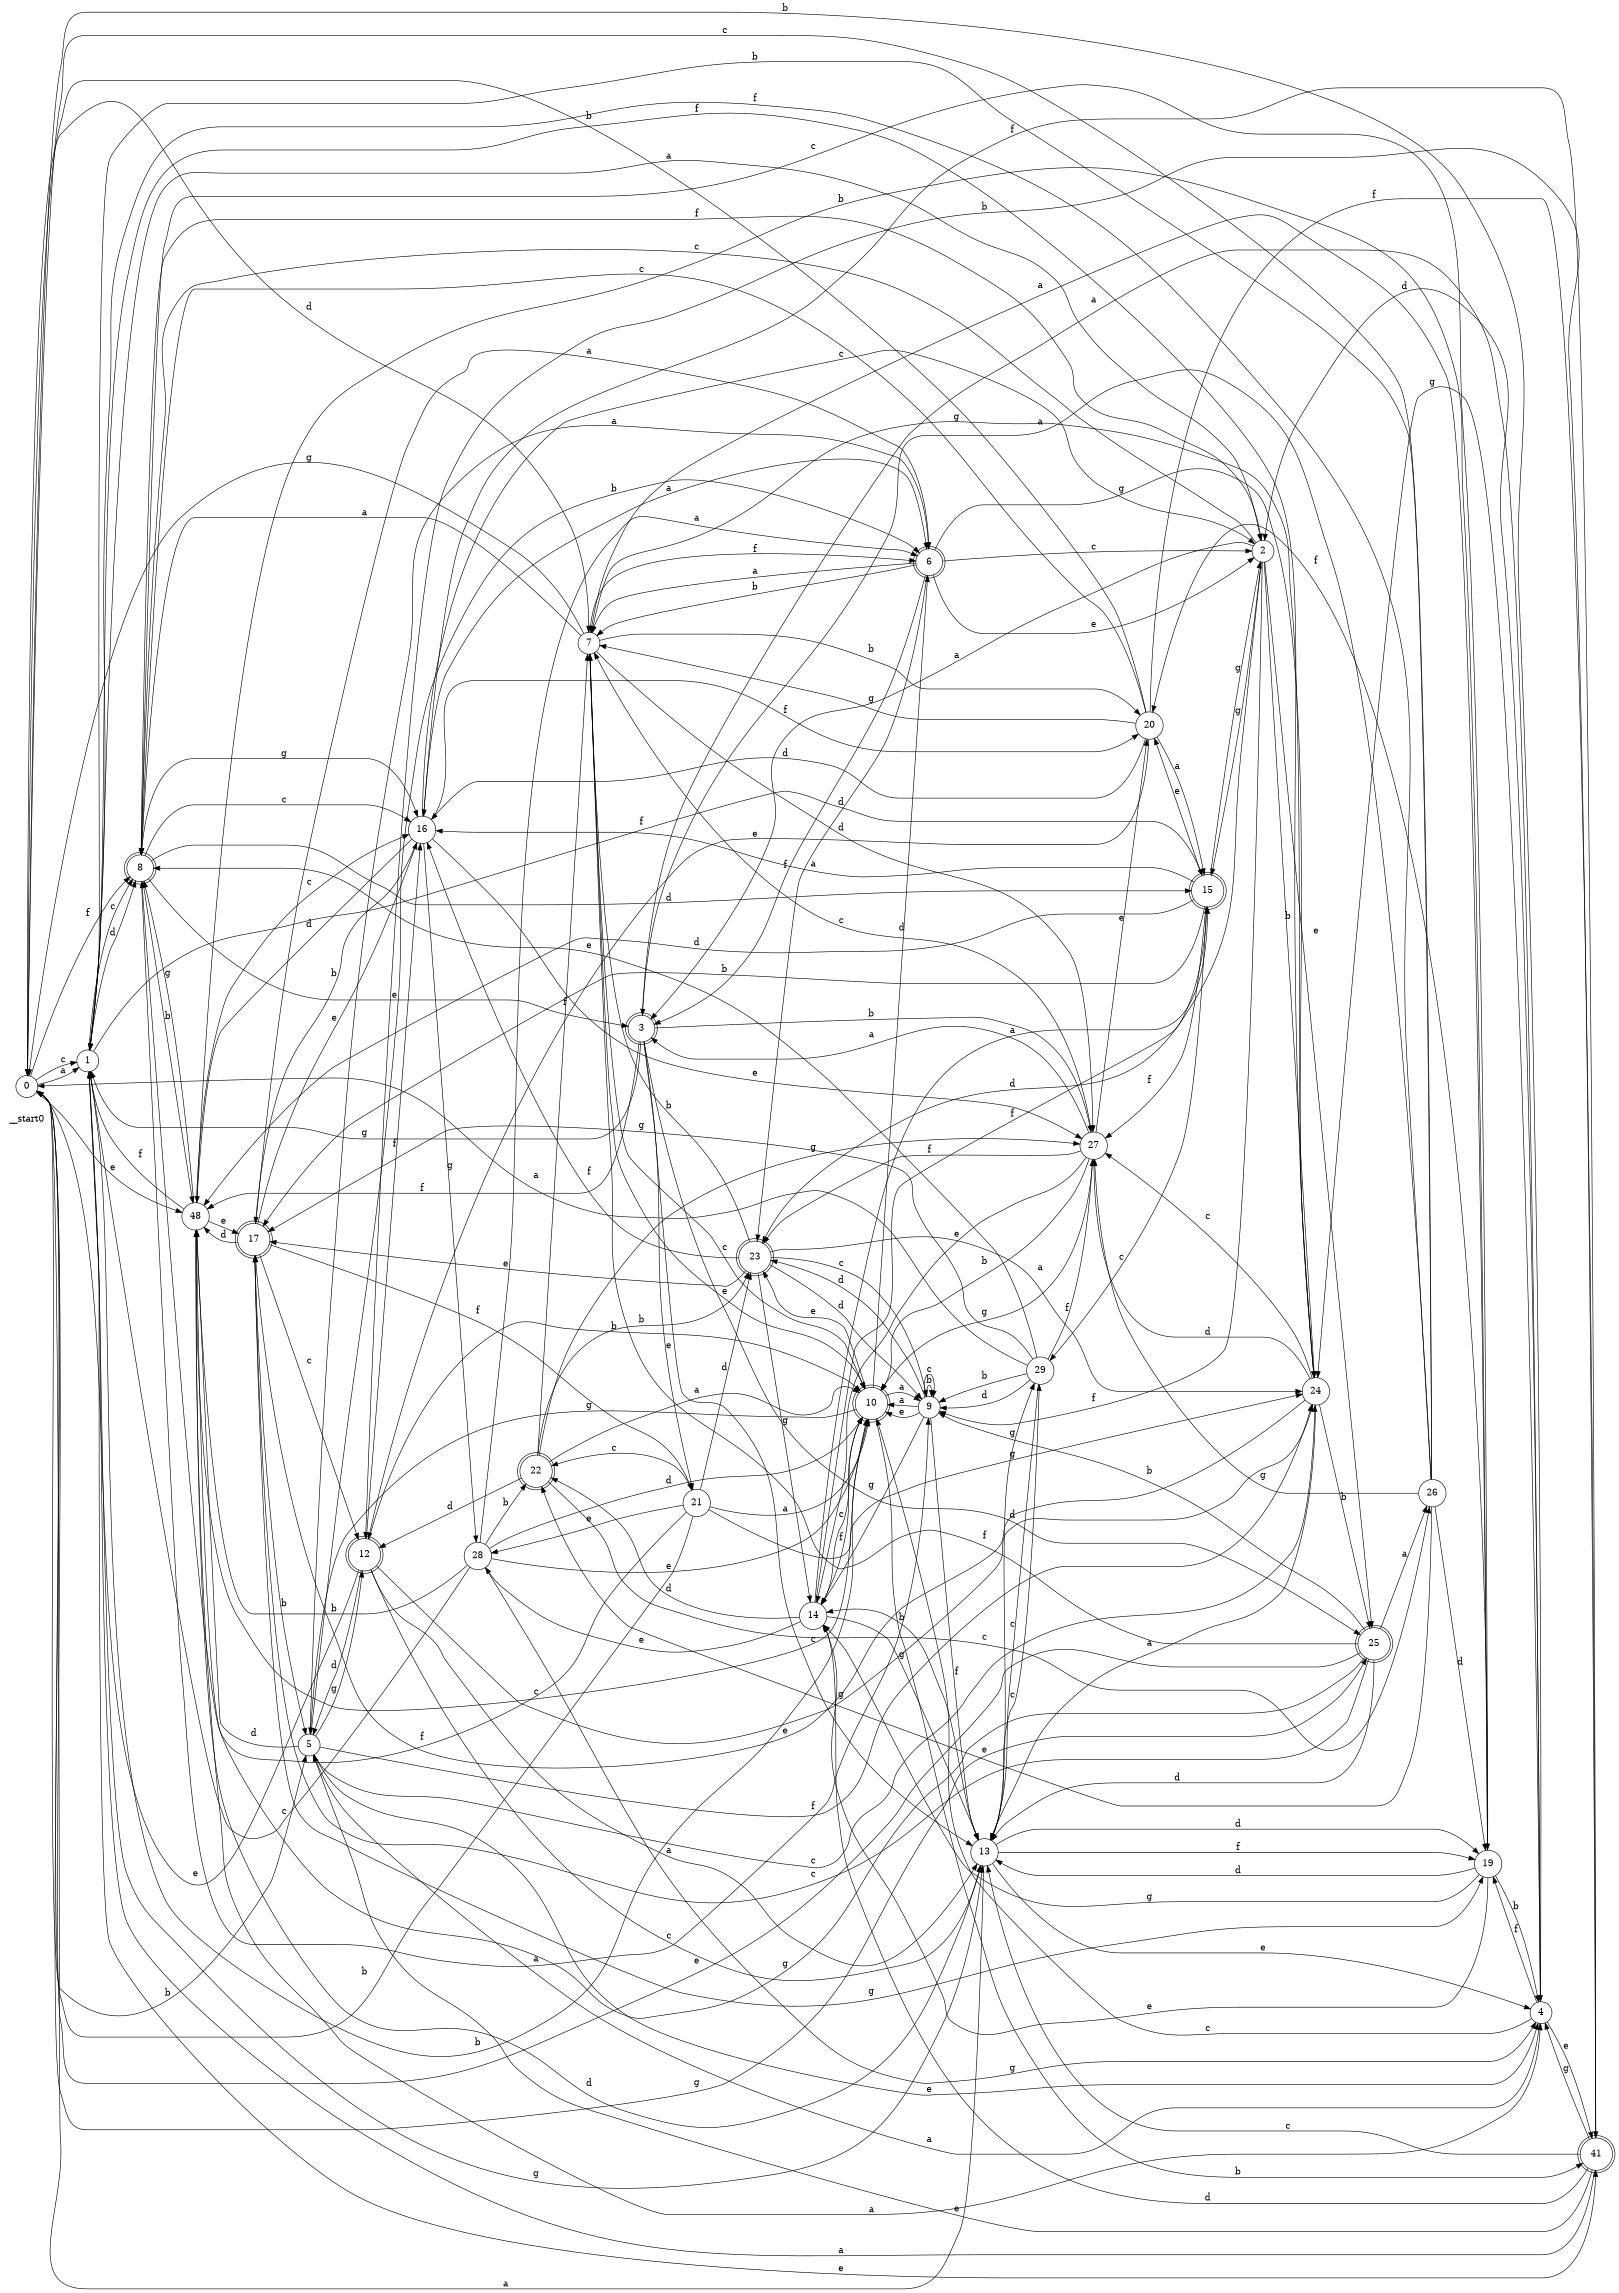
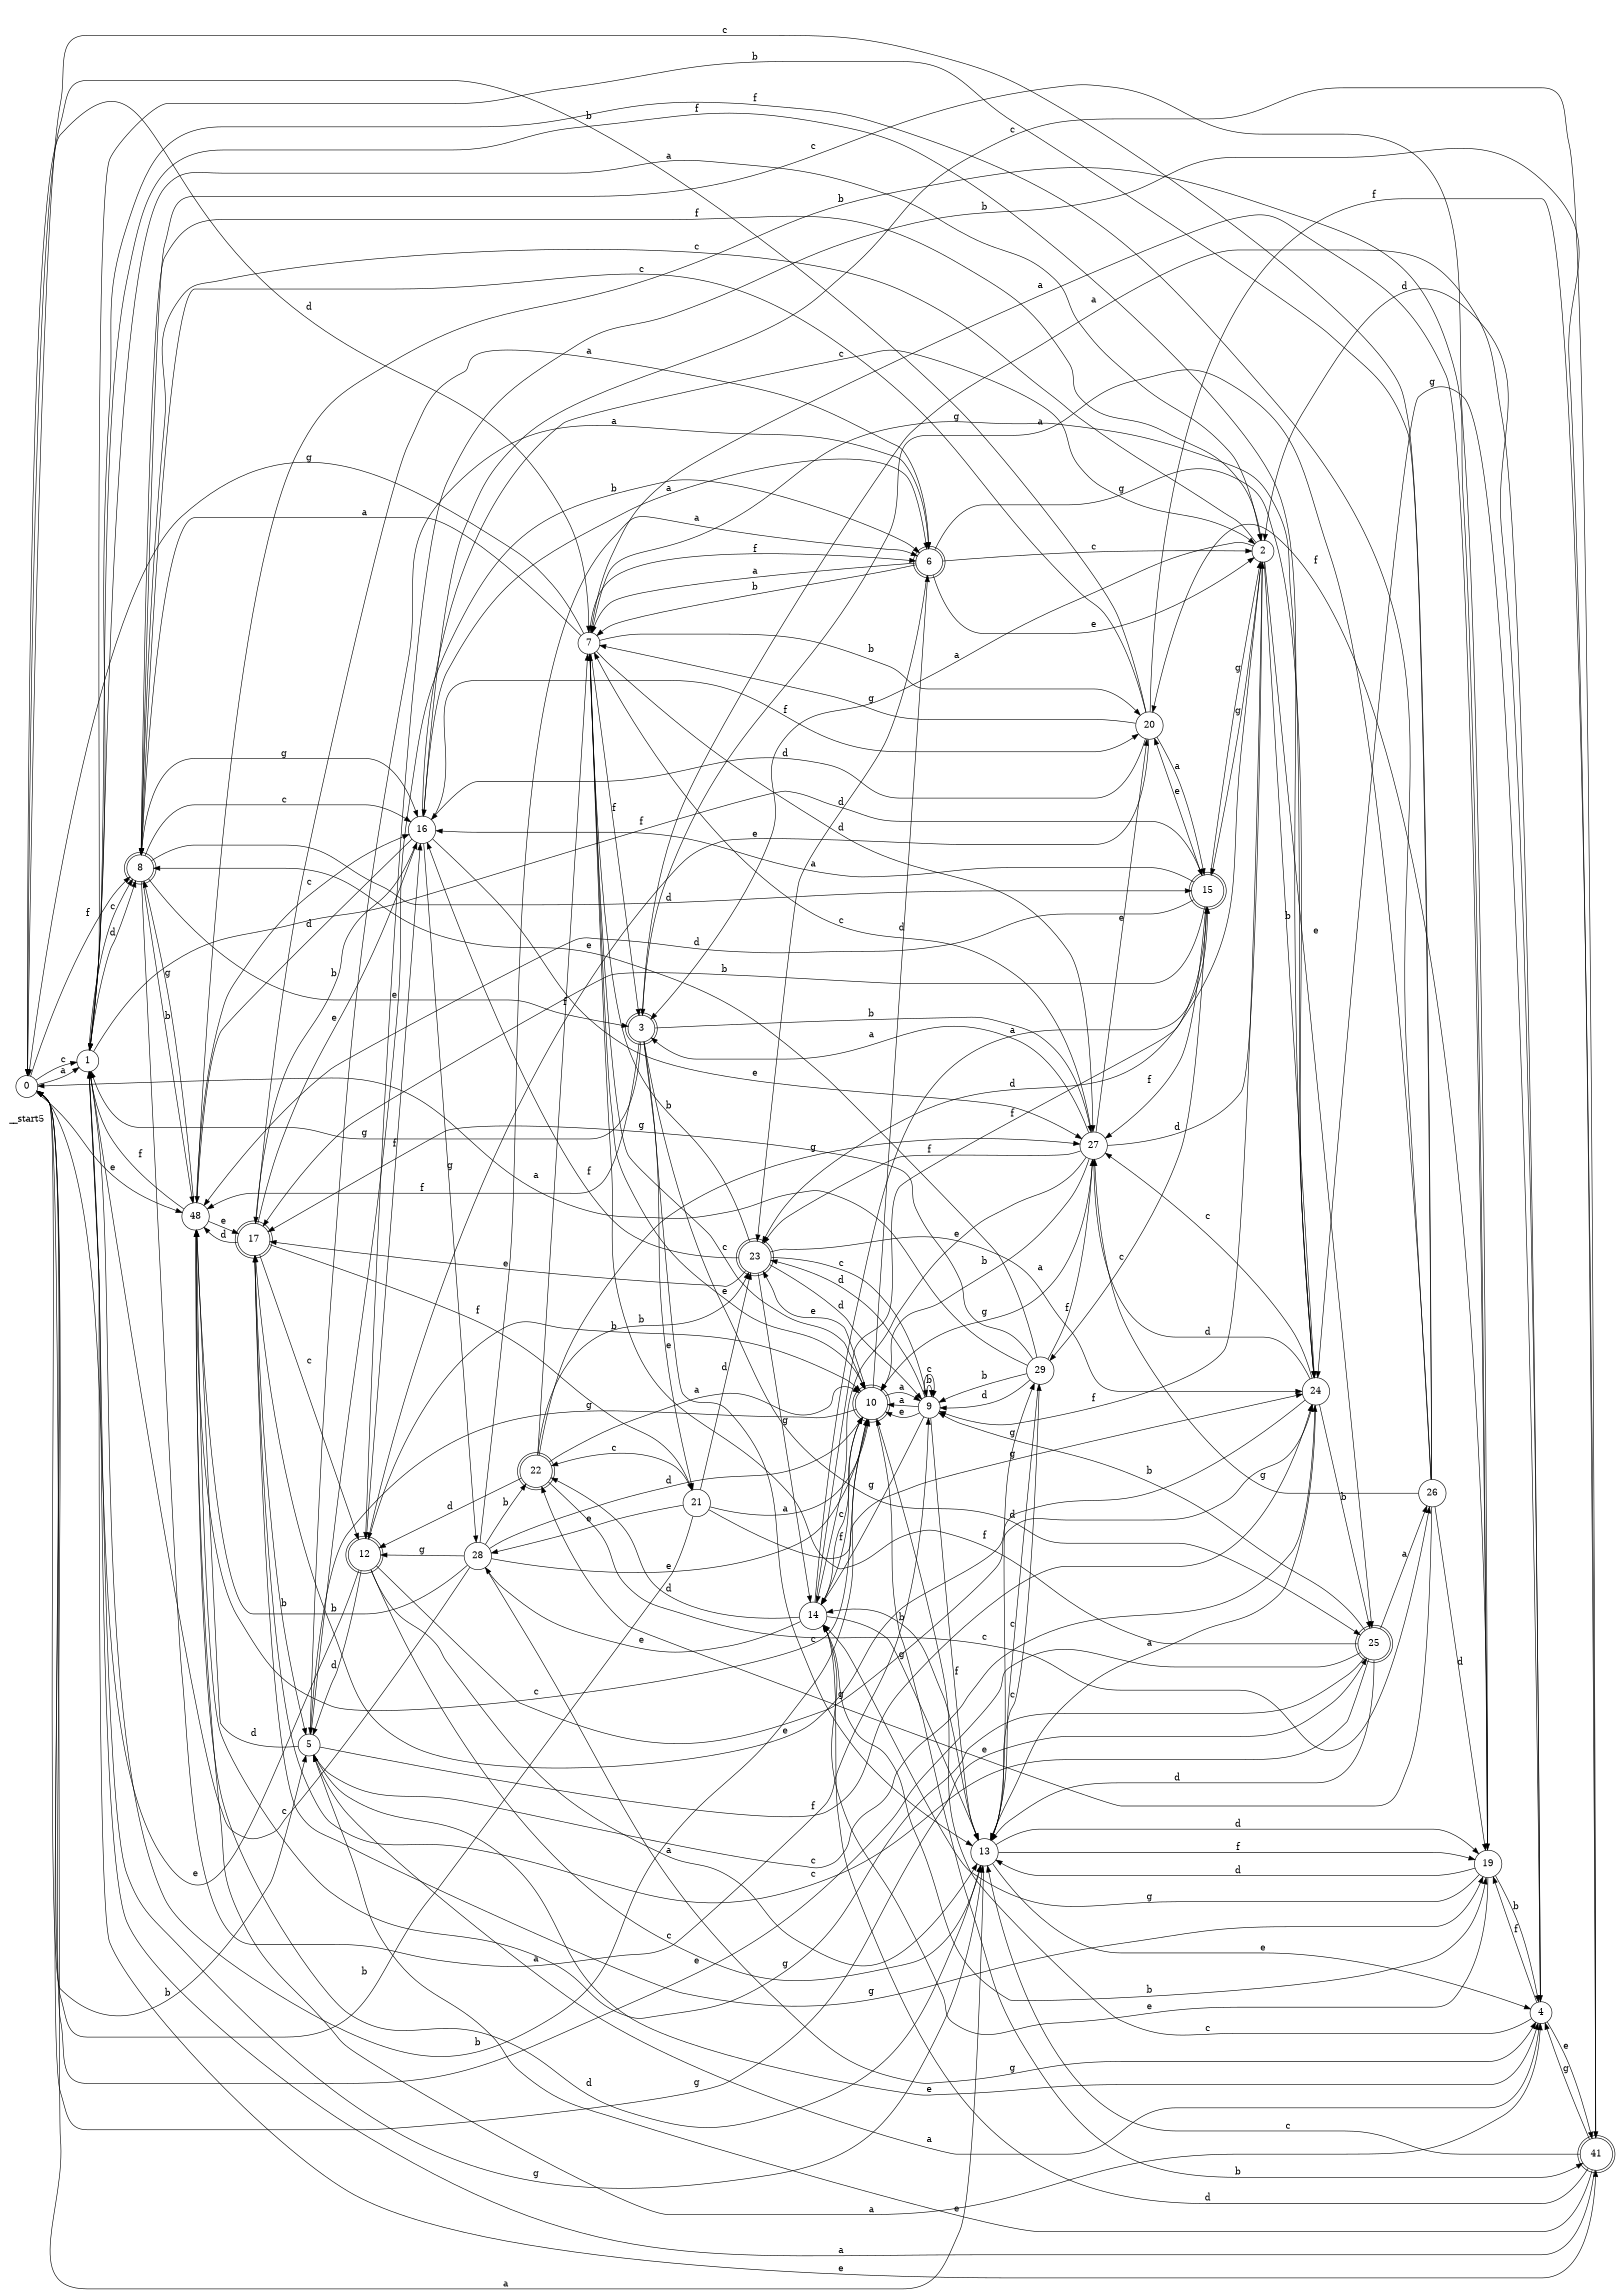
(1168, 56) -> none
(1012, 130) -> (1012, 130)
(824, 806) -> (613, 823)
none -> (1256, 905)
(27, 1119) -> (27, 1119)
(194, 1528) -> none
(347, 1659) -> (425, 1555)
none -> (1054, 2000)
